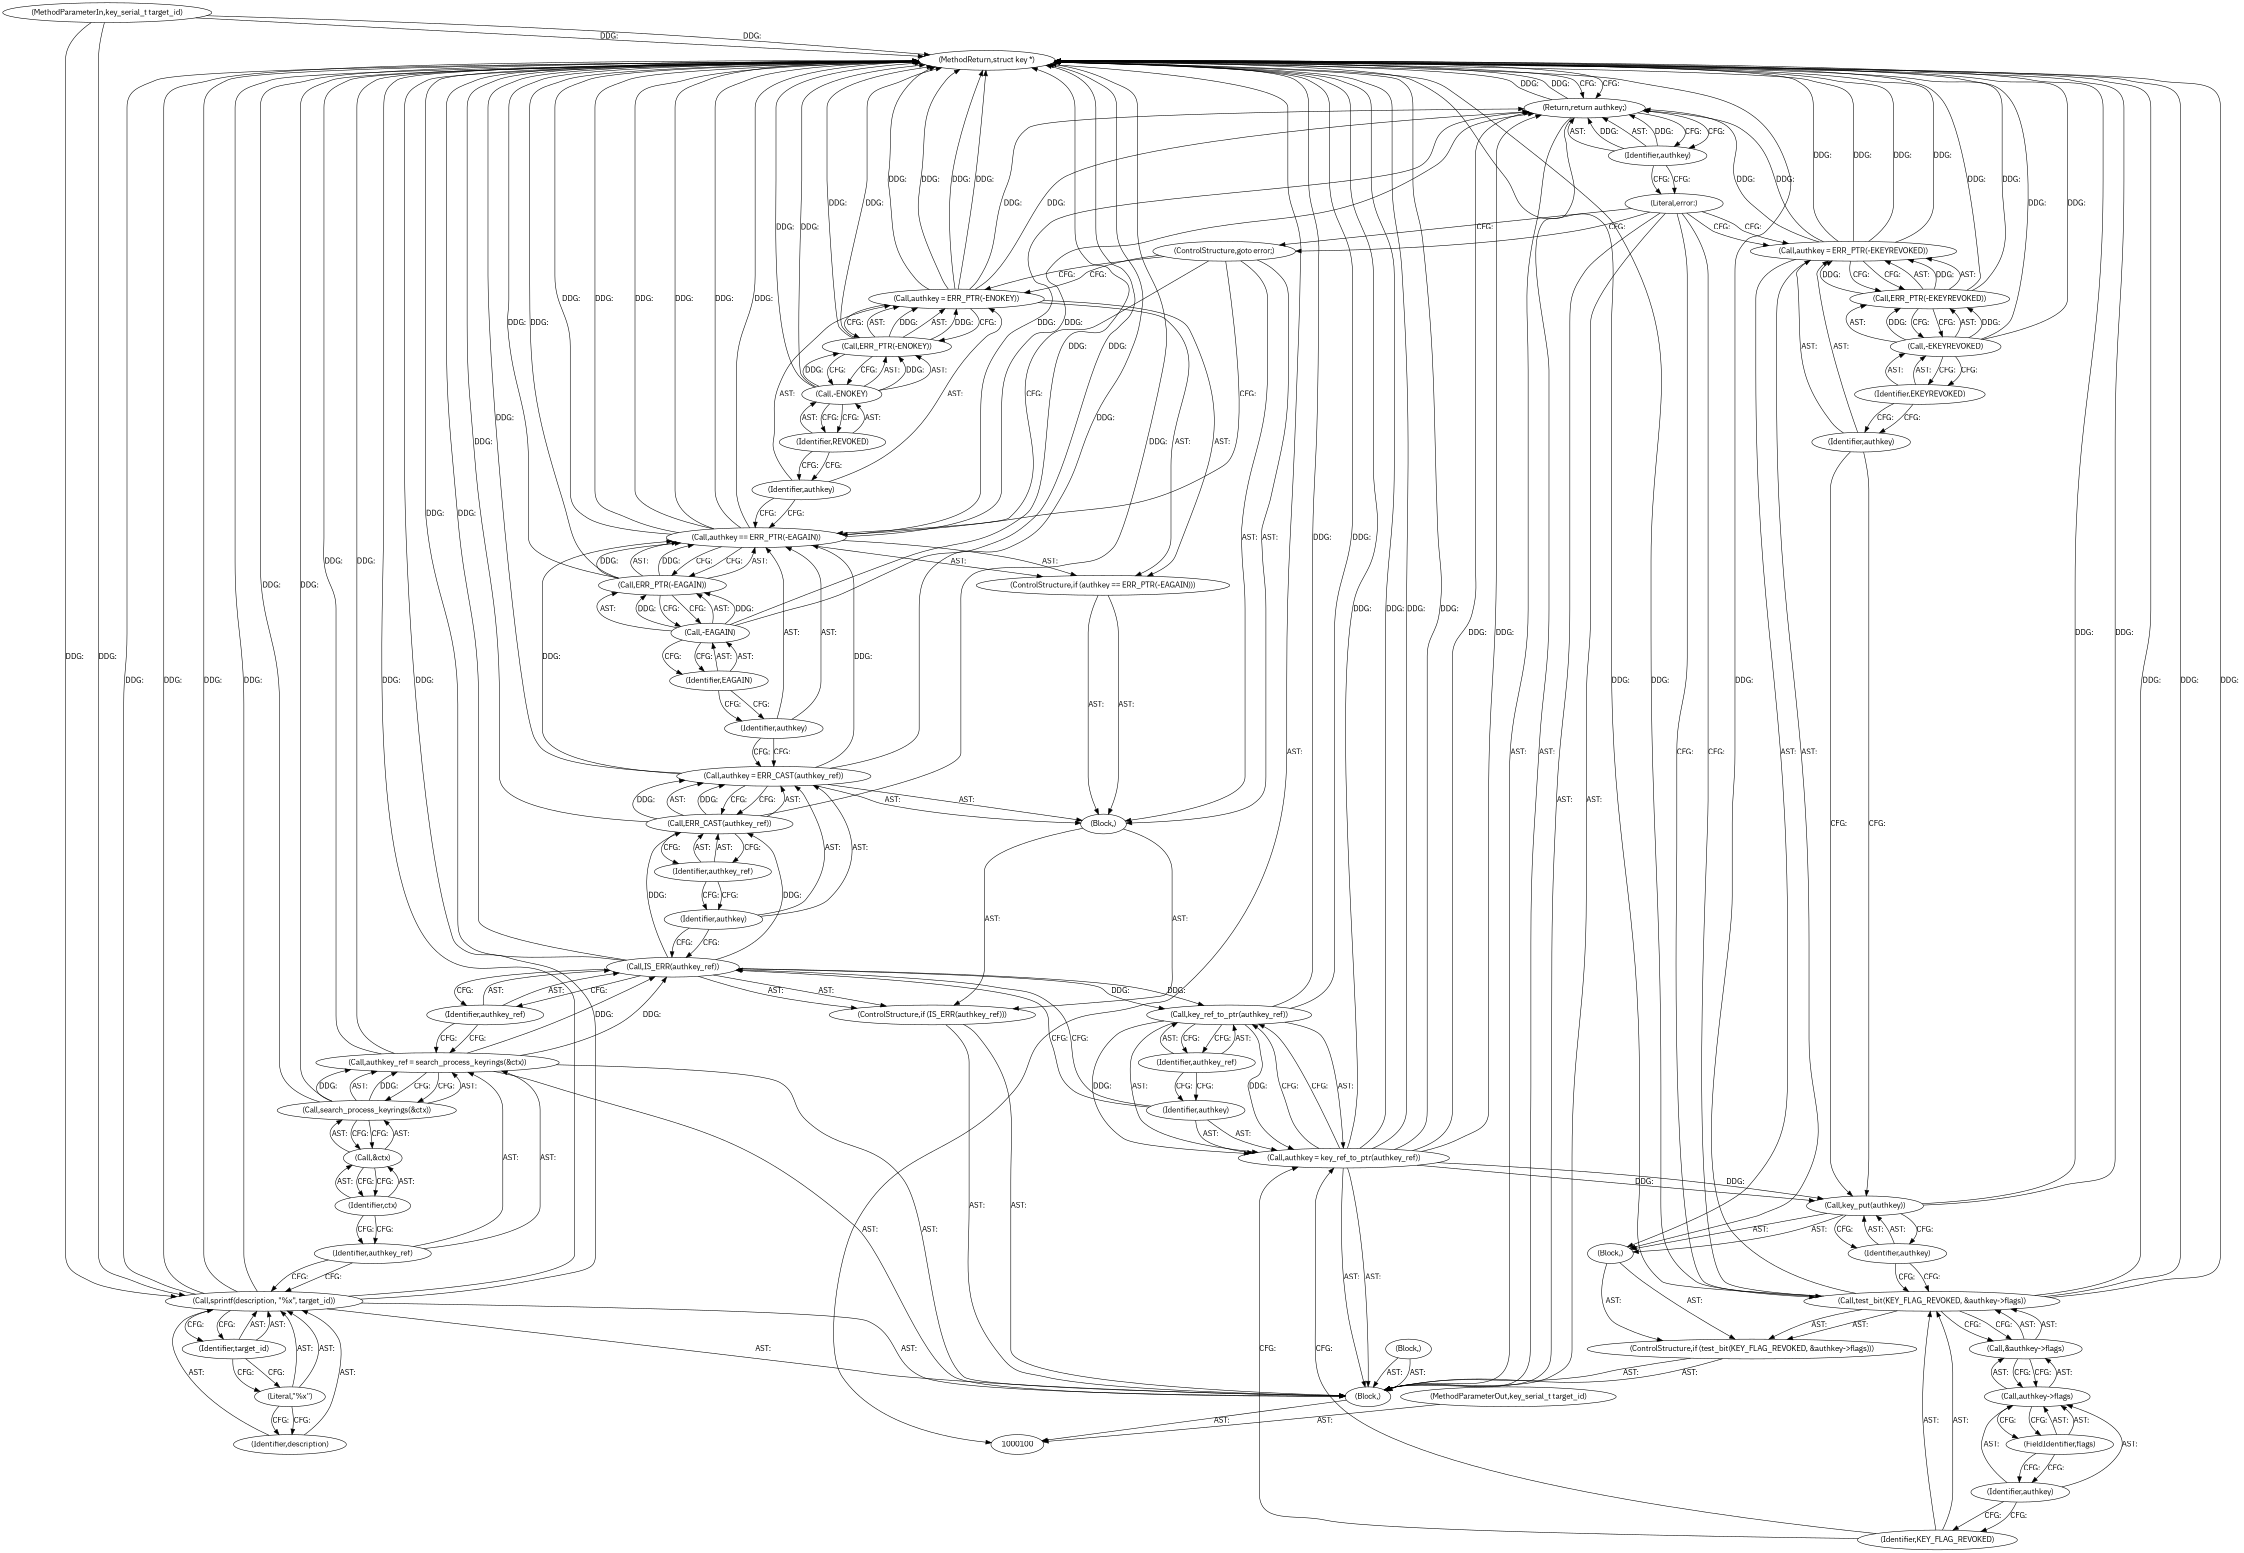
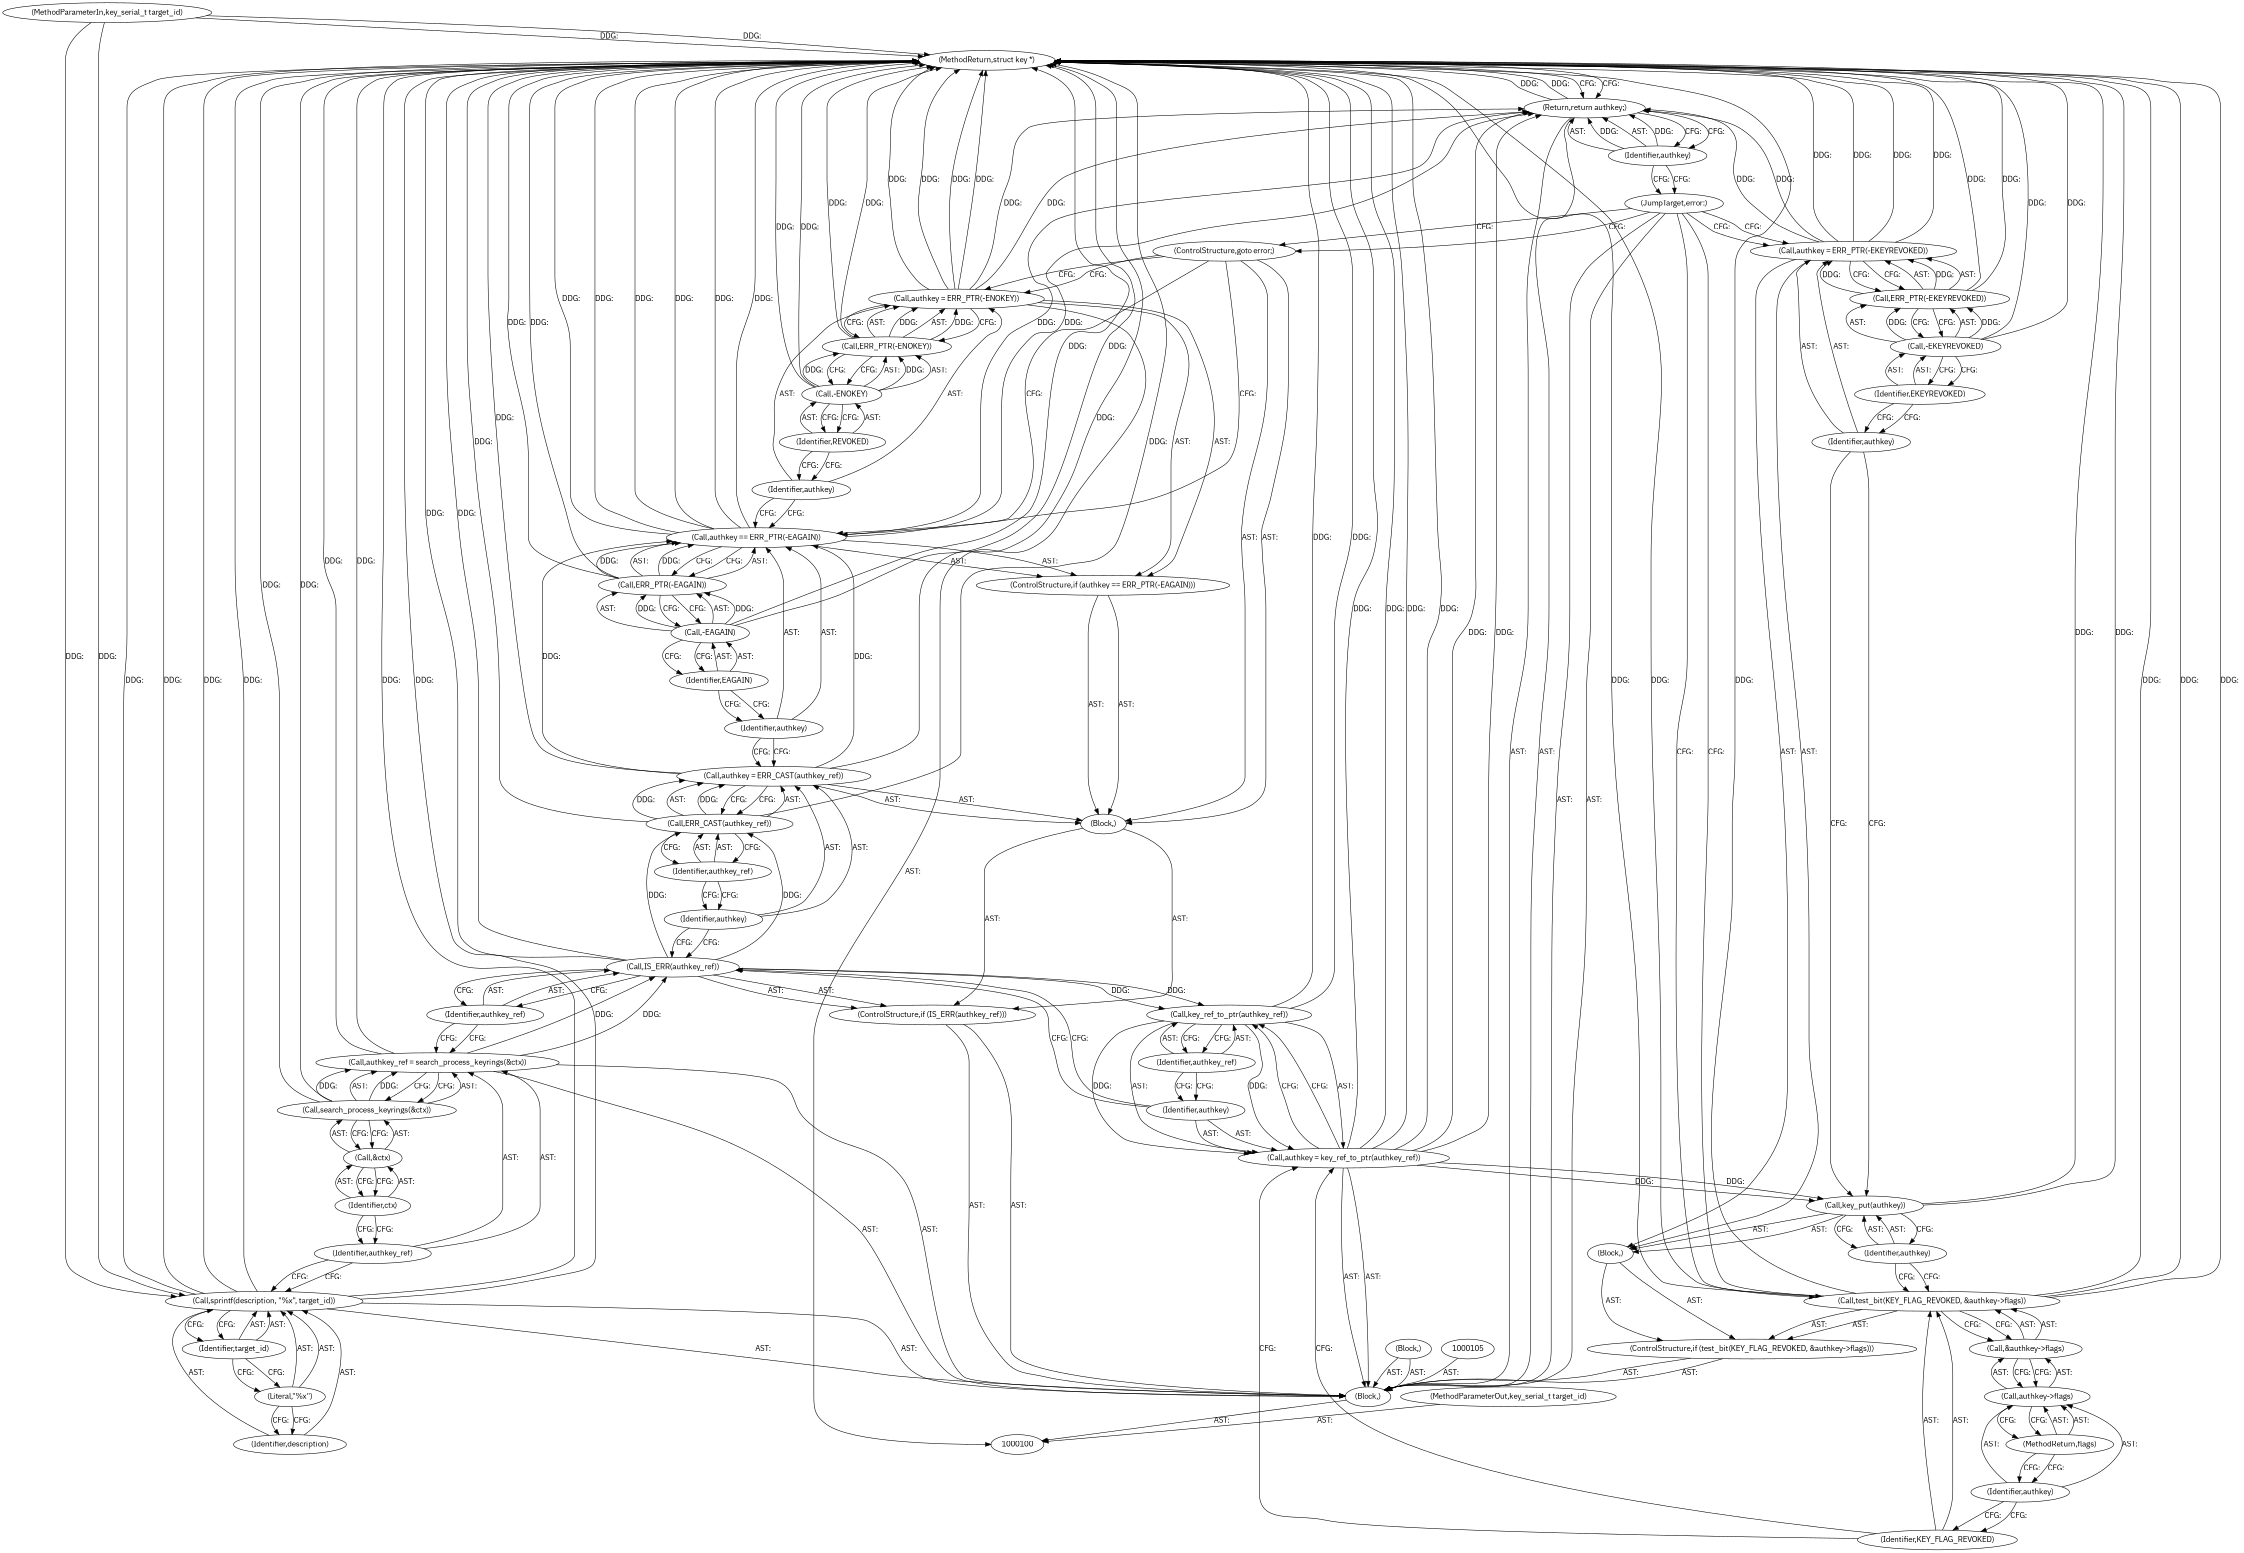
(1674, 204) -> (1674, 204)
(1282, 809) -> (906, 860)
none -> (1468, 1349)
(2060, 1444) -> (2060, 1444)
